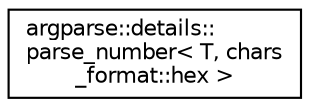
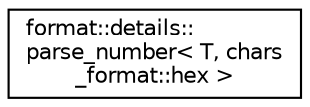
(155, 54) -> (155, 54)
